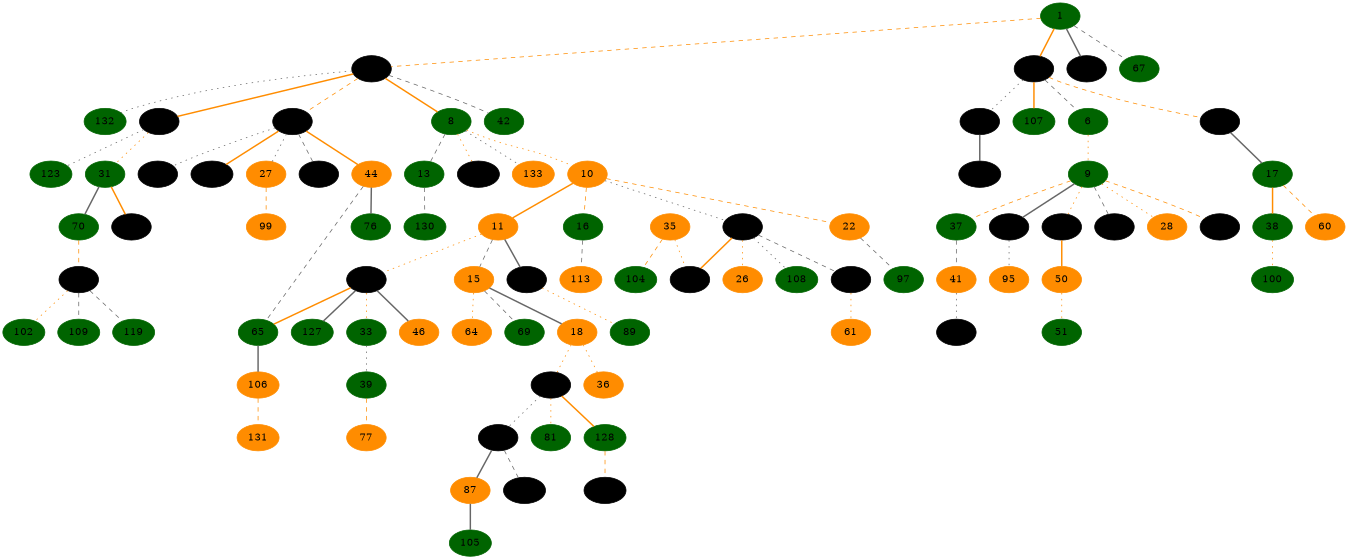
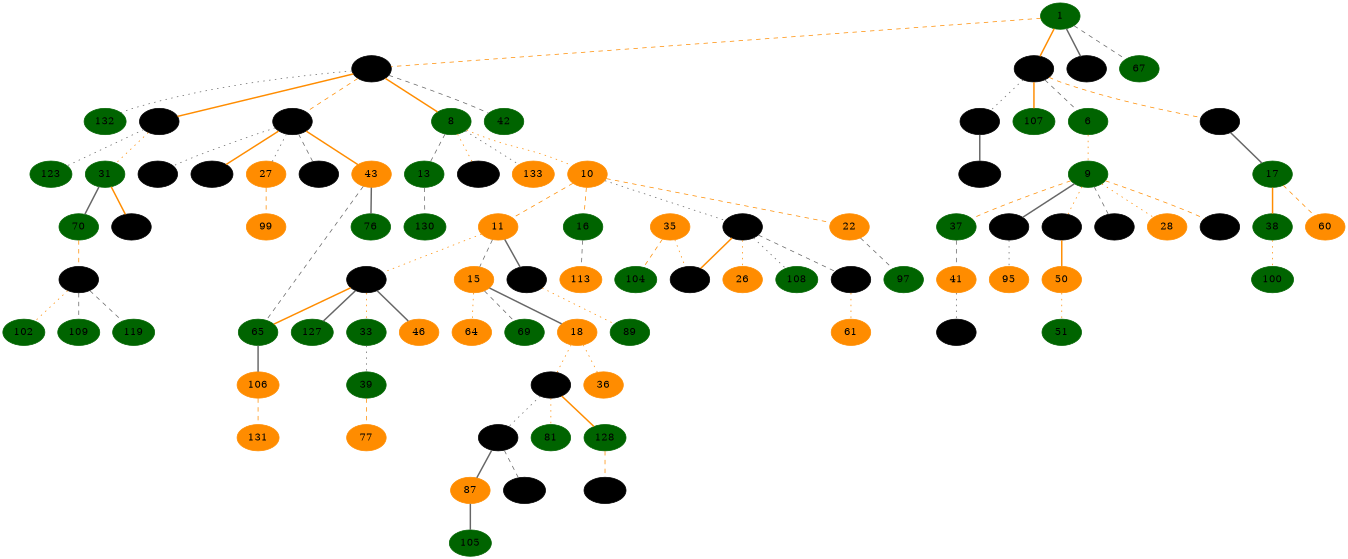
(372, 174) -> (372, 174)
(543, 201) -> (543, 201)
